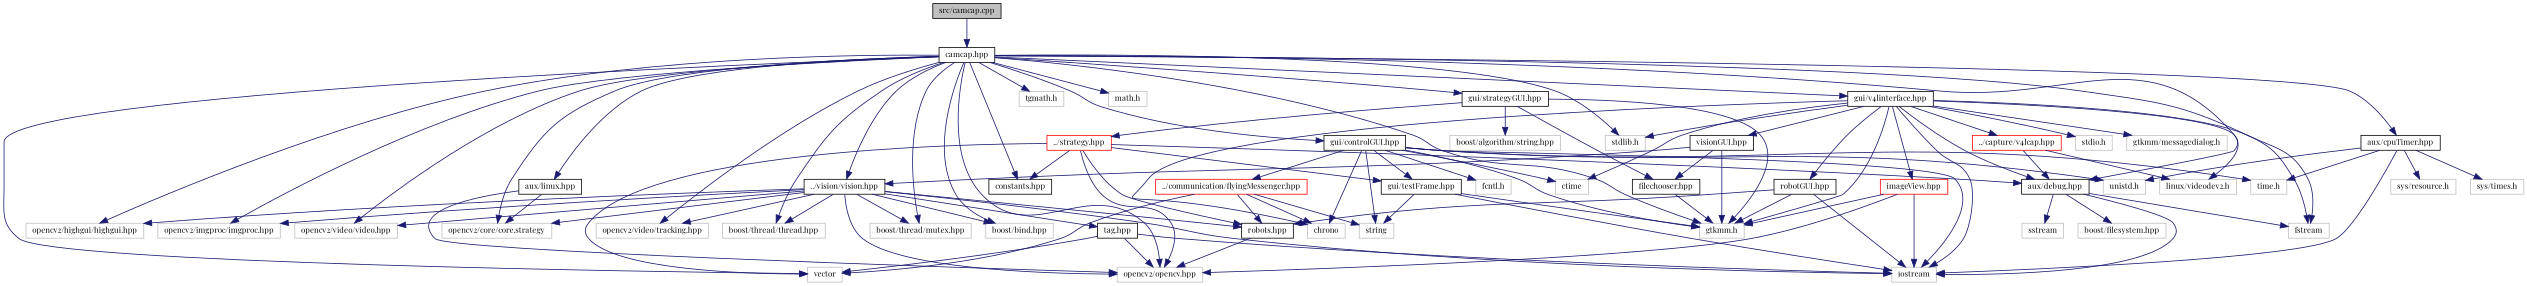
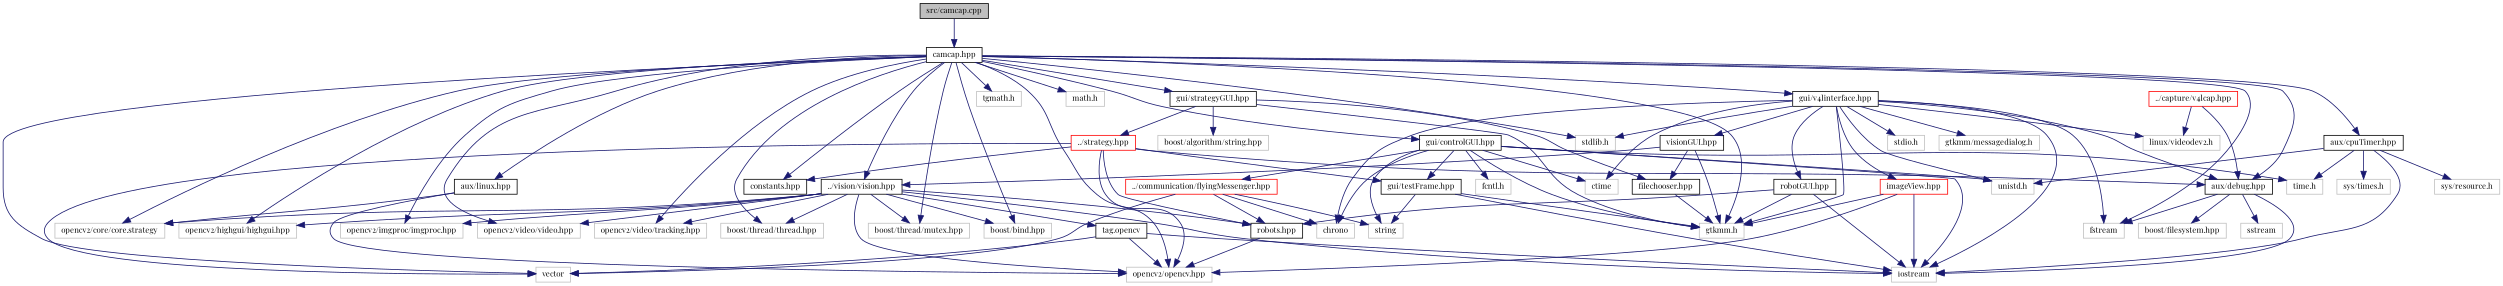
(1950, 120) -> (1903, 158)
(1118, 231) -> (1121, 231)
